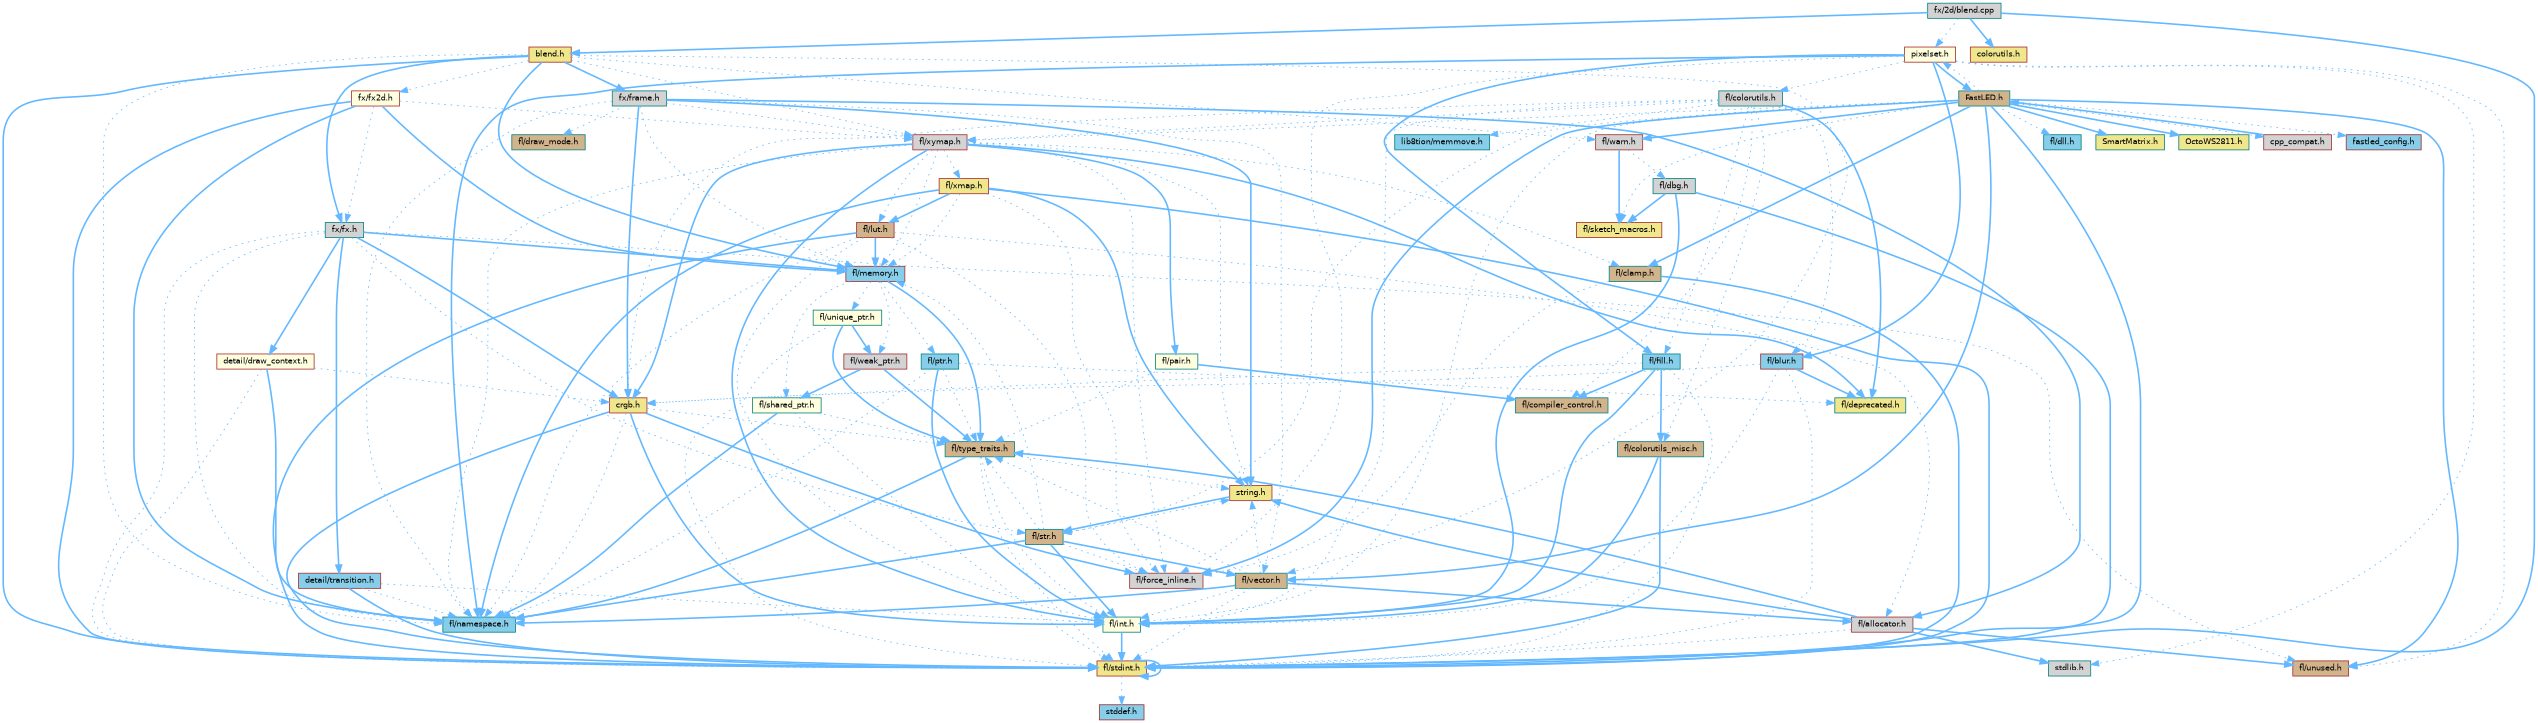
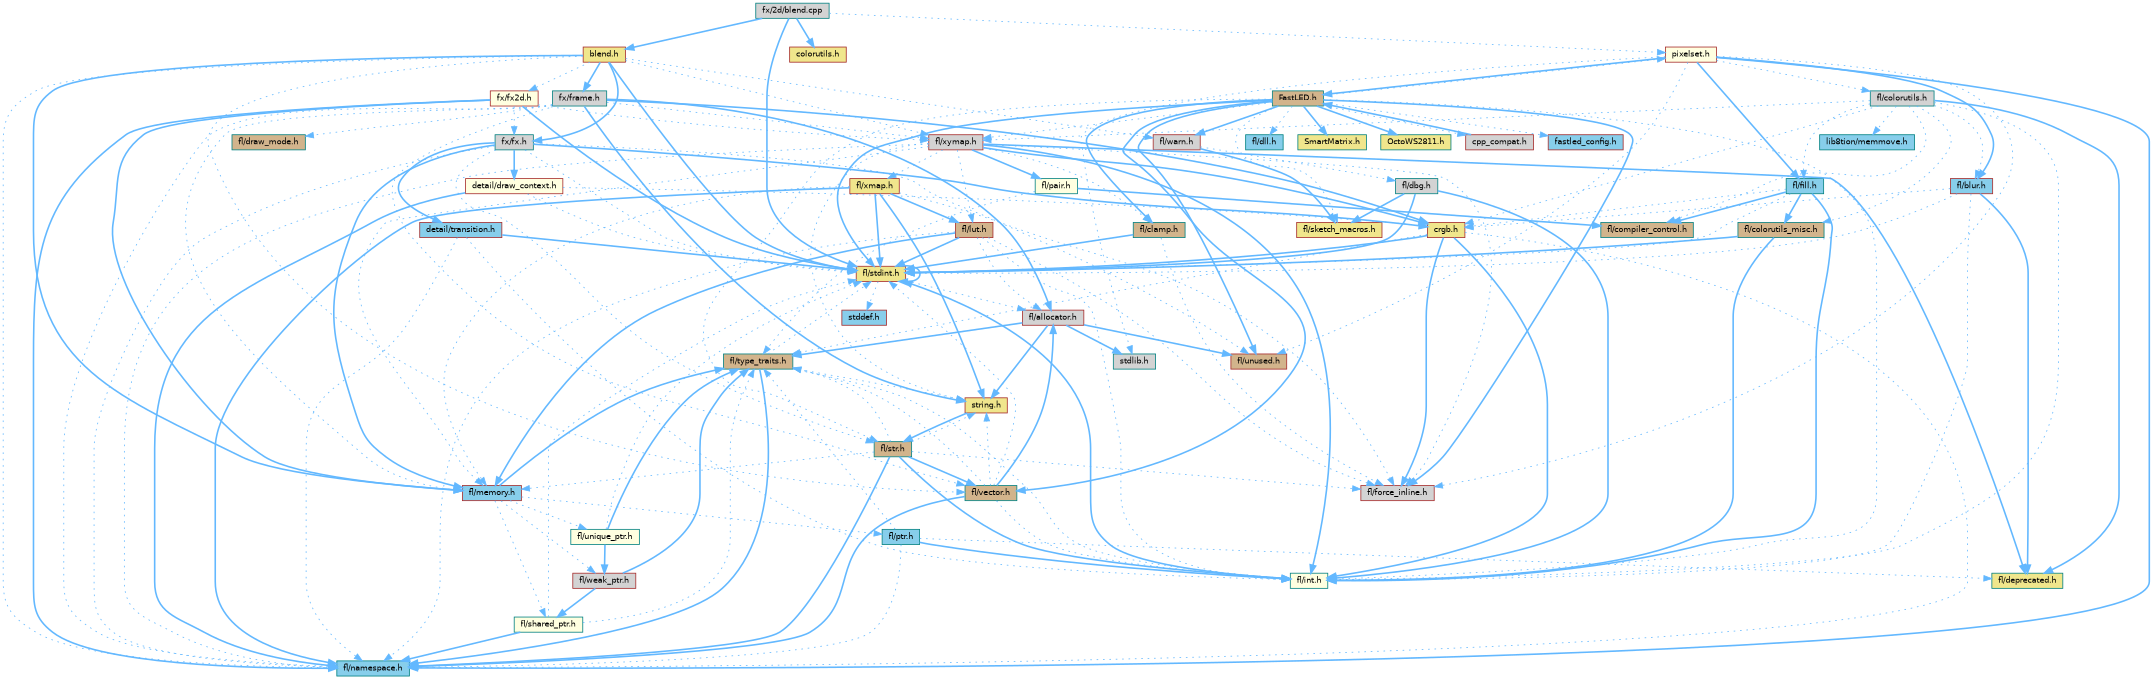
(1590, 648) -> (962, 294)
